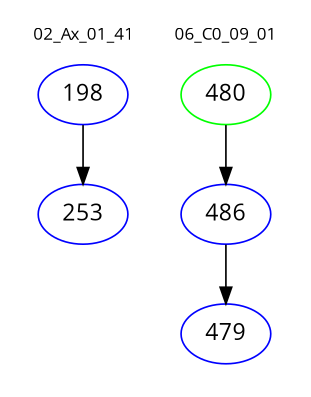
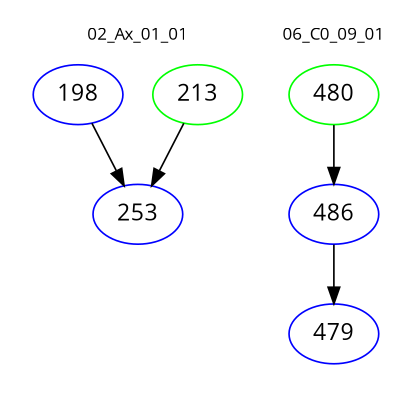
(84, 36) -> (138, 36)
none -> (198, 95)
